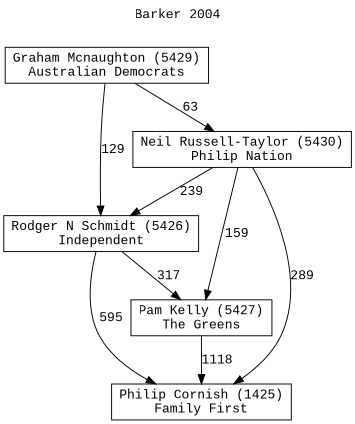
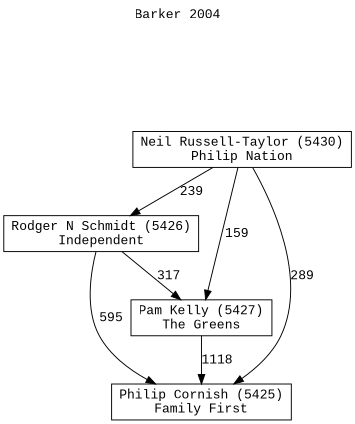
(107, 65) -> none
(201, 402) -> (201, 402)
